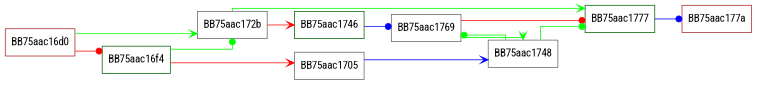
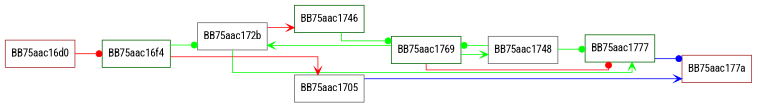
(375, 26) -> (359, 41)
(426, 28) -> (426, 50)
(132, 34) -> (333, 45)
(422, 60) -> (519, 79)
